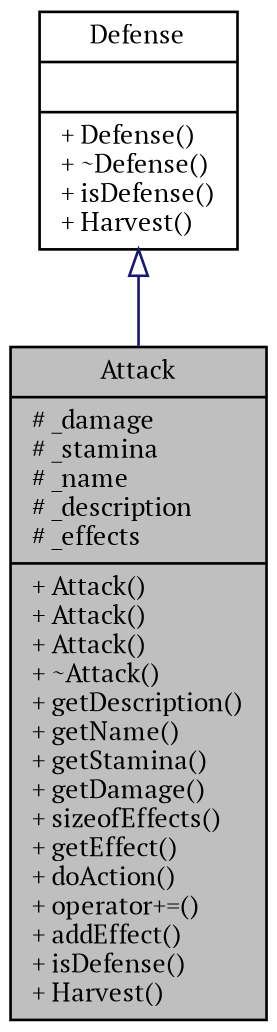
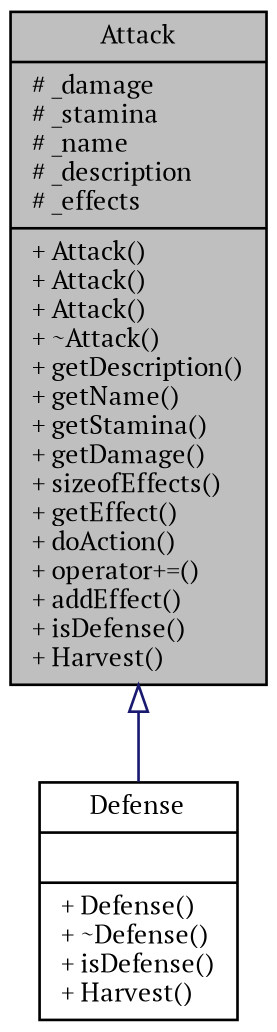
(139, 311) -> (139, 747)
